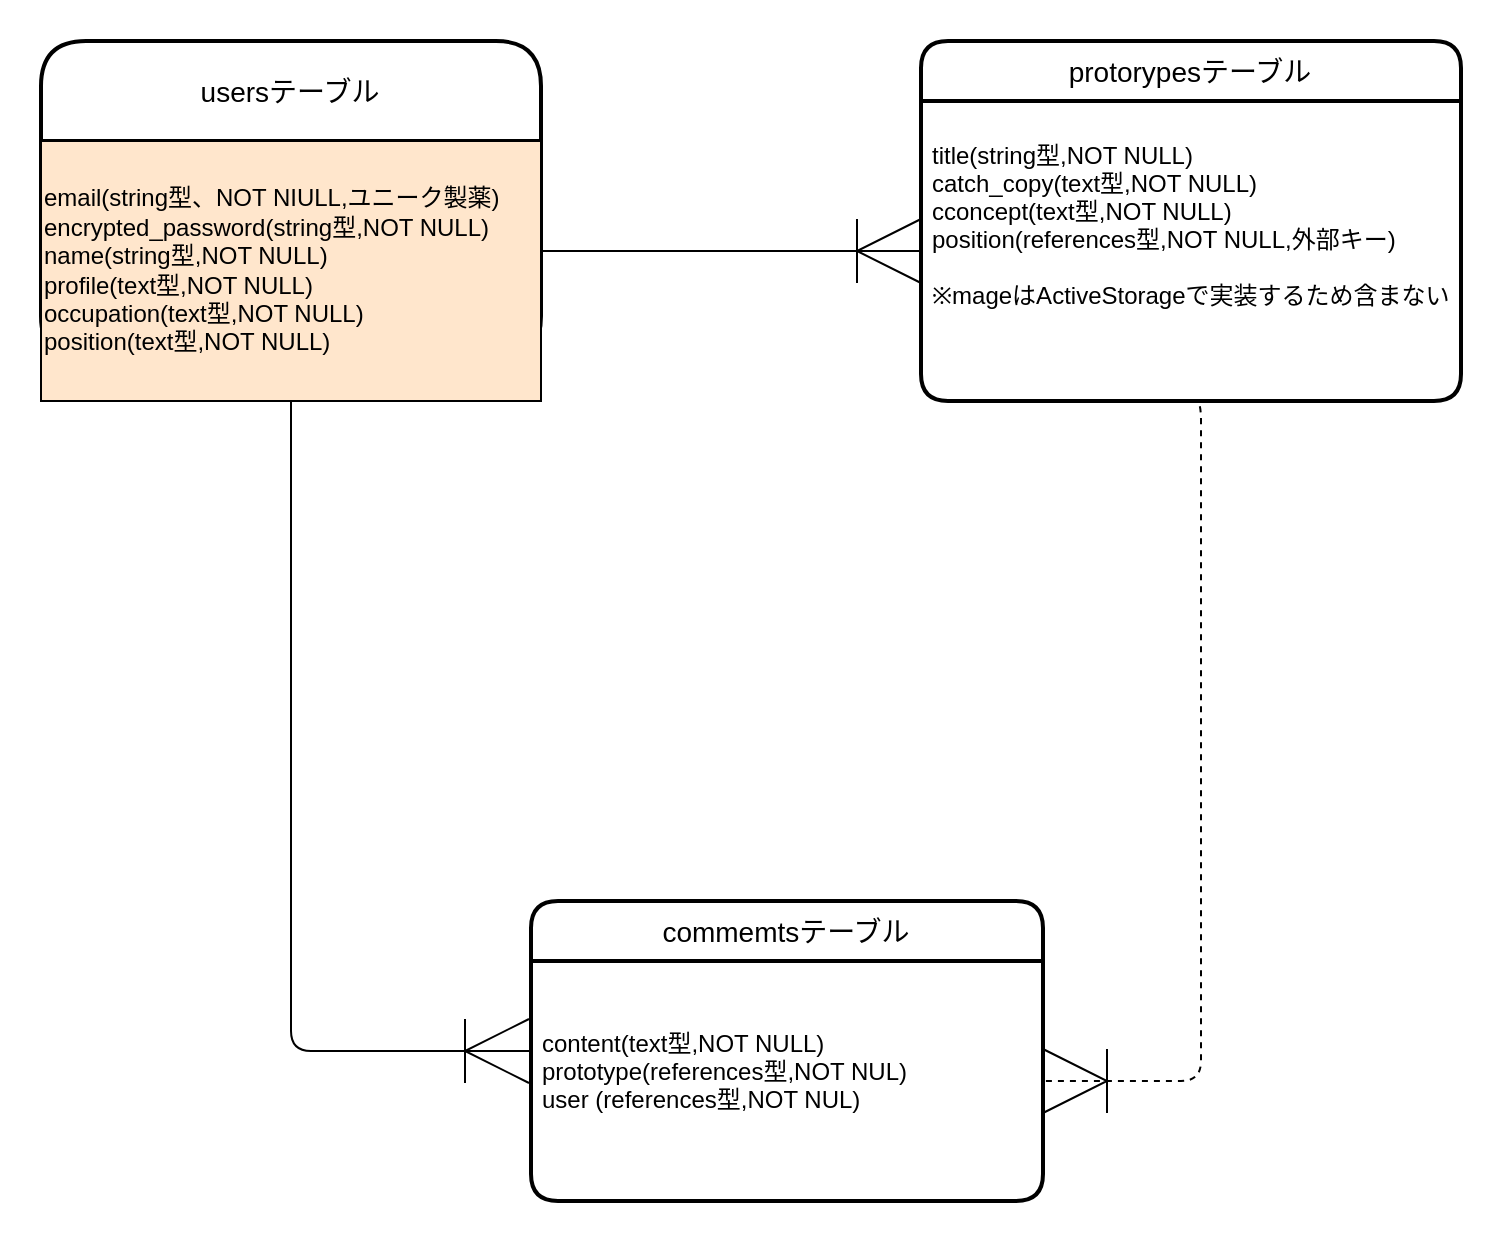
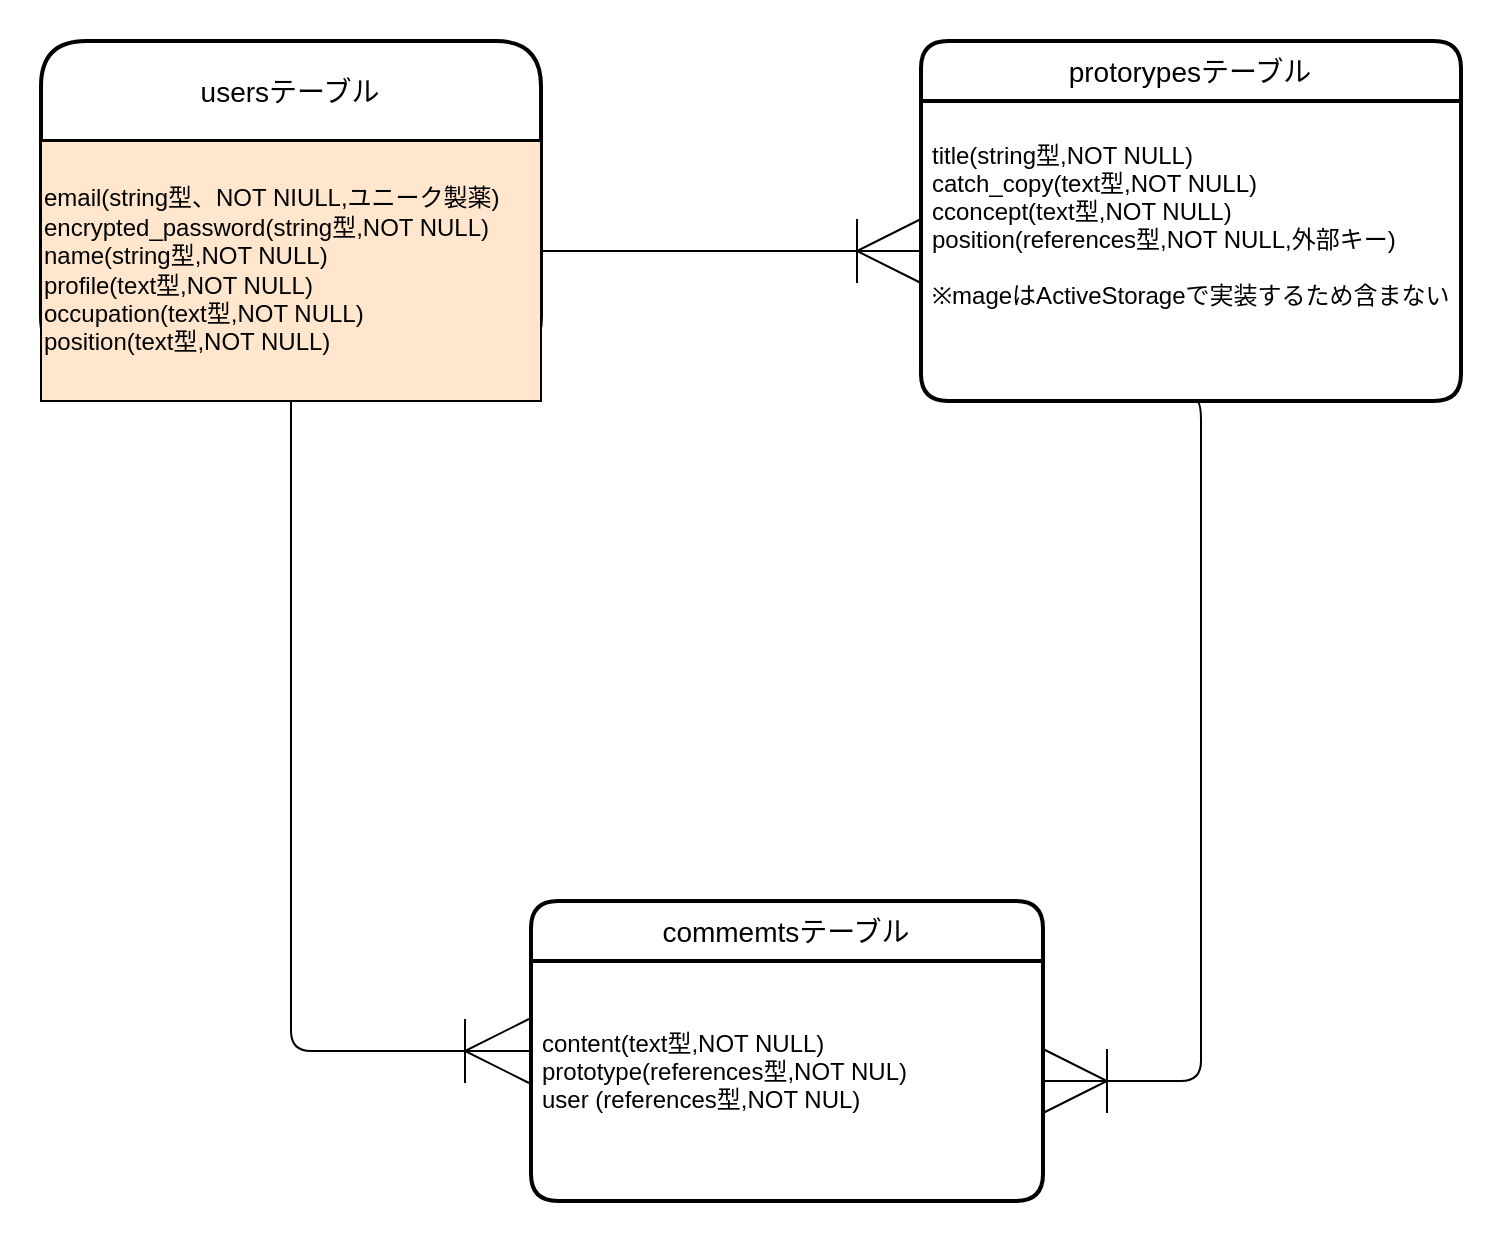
(1201, 815) -> (1201, 815)
